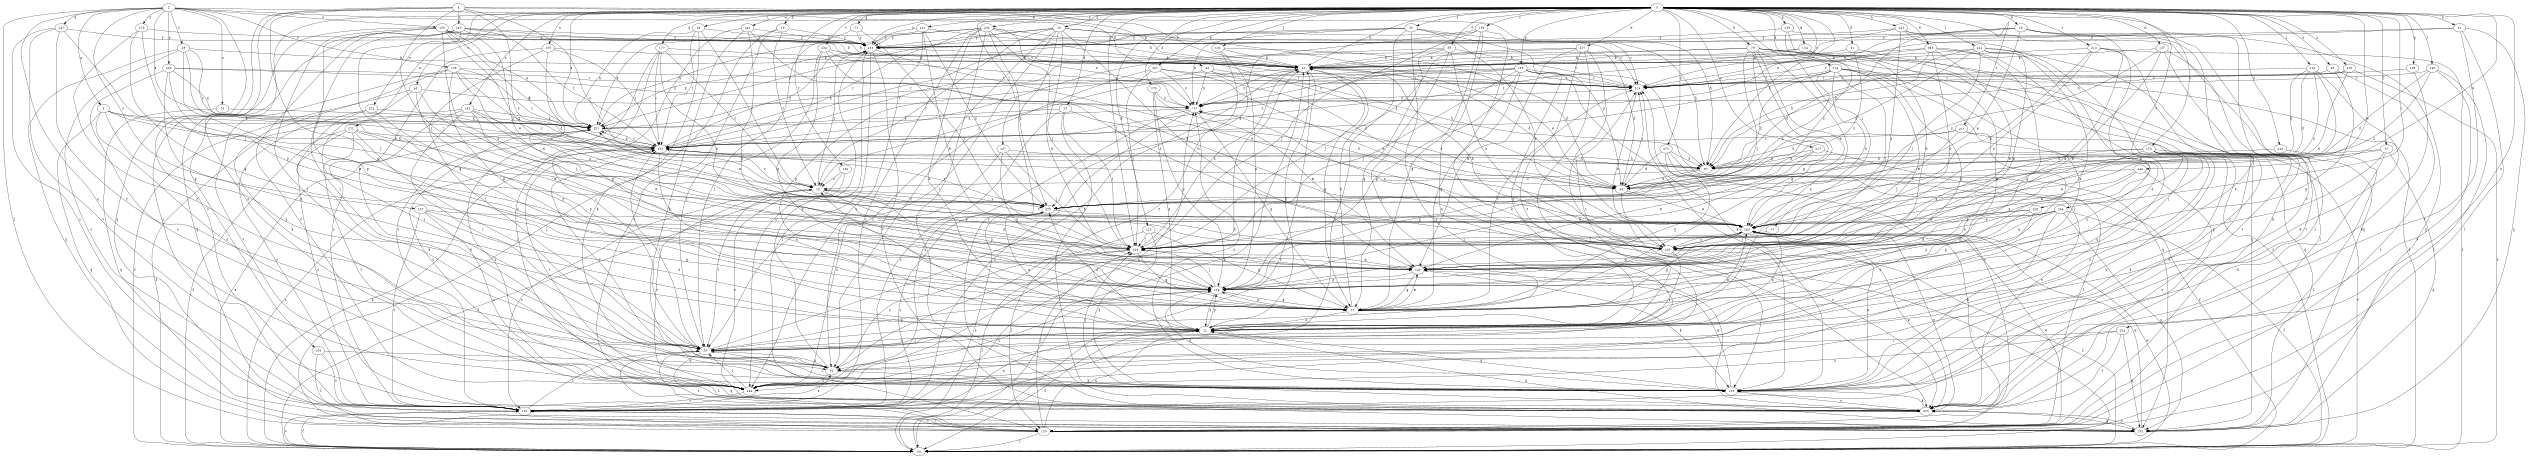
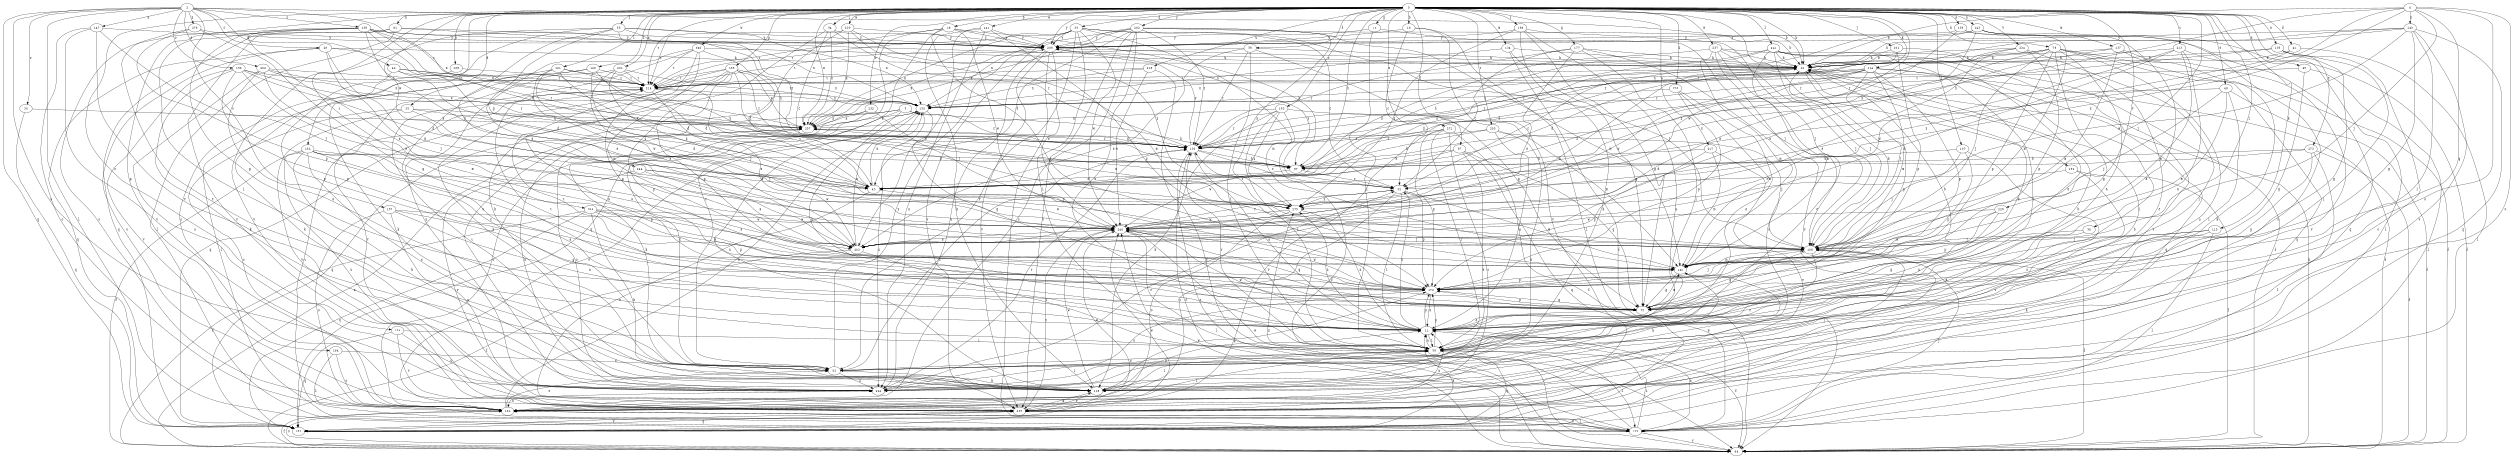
(84, 25) -> none
(2280, 149) -> none
